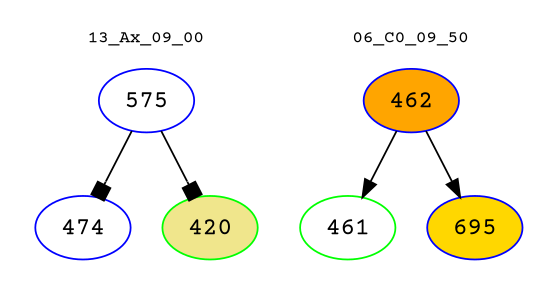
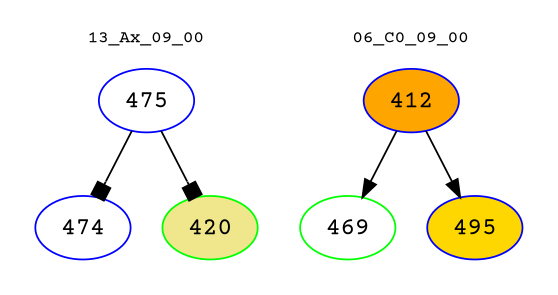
(411, 38) -> (411, 38)
(147, 101) -> (147, 101)
(411, 101) -> (411, 101)
(348, 228) -> (348, 228)
(475, 228) -> (475, 228)
